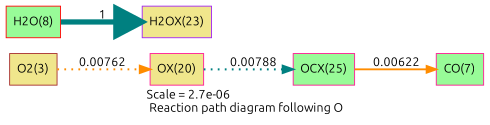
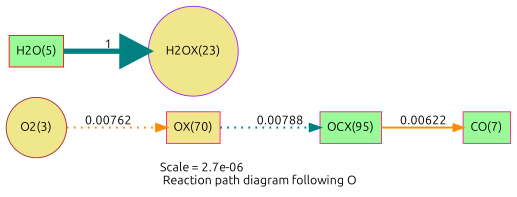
(33, 22) -> (36, 51)
(177, 22) -> (193, 51)
(33, 69) -> (36, 128)
(177, 69) -> (193, 128)
(324, 69) -> (351, 128)
